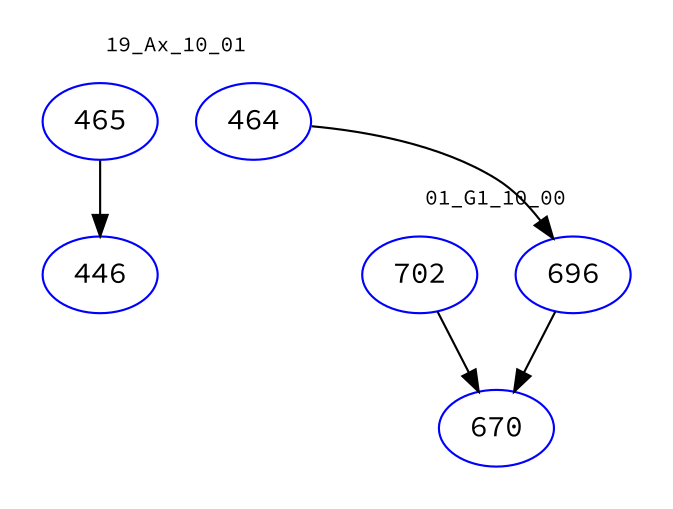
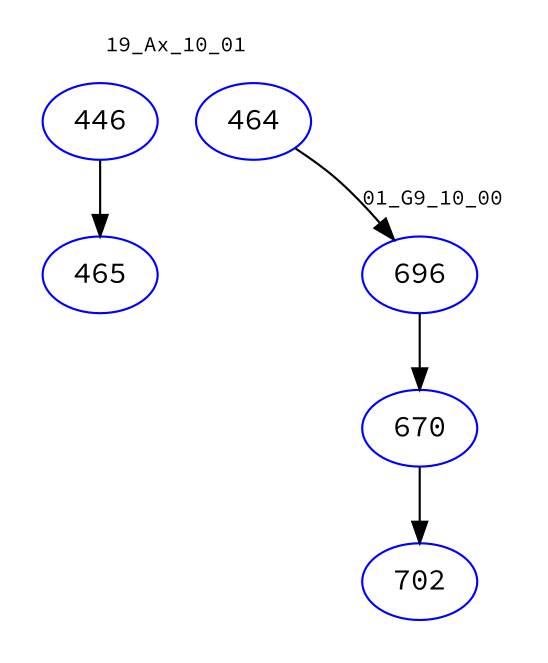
(100, 188) -> (100, 188)
(496, 199) -> (434, 199)
(453, 342) -> (420, 494)
